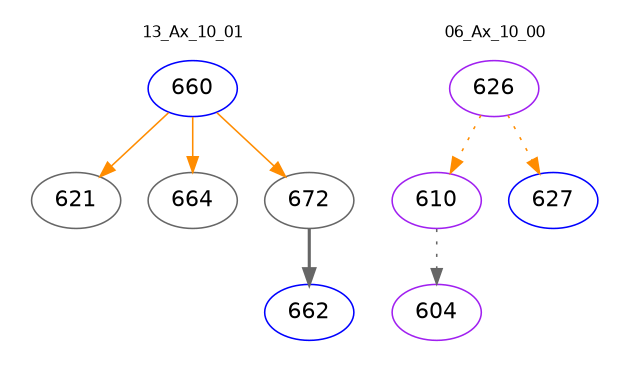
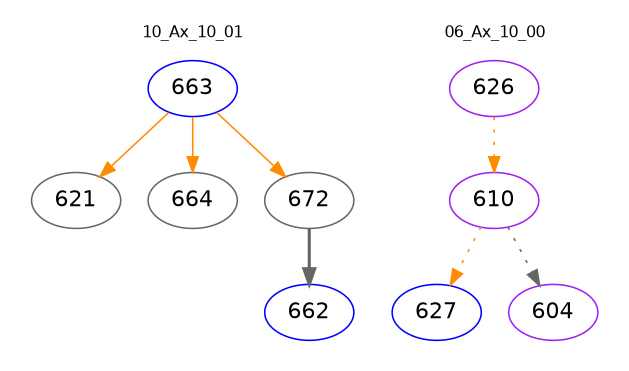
(193, 33) -> (193, 33)
(193, 89) -> (193, 89)
(520, 138) -> (469, 249)
